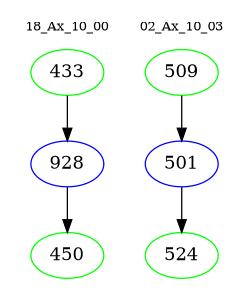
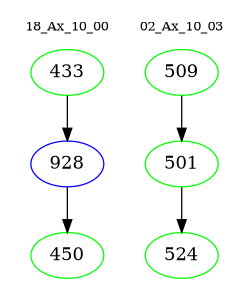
(182, 164) -> (182, 164)
